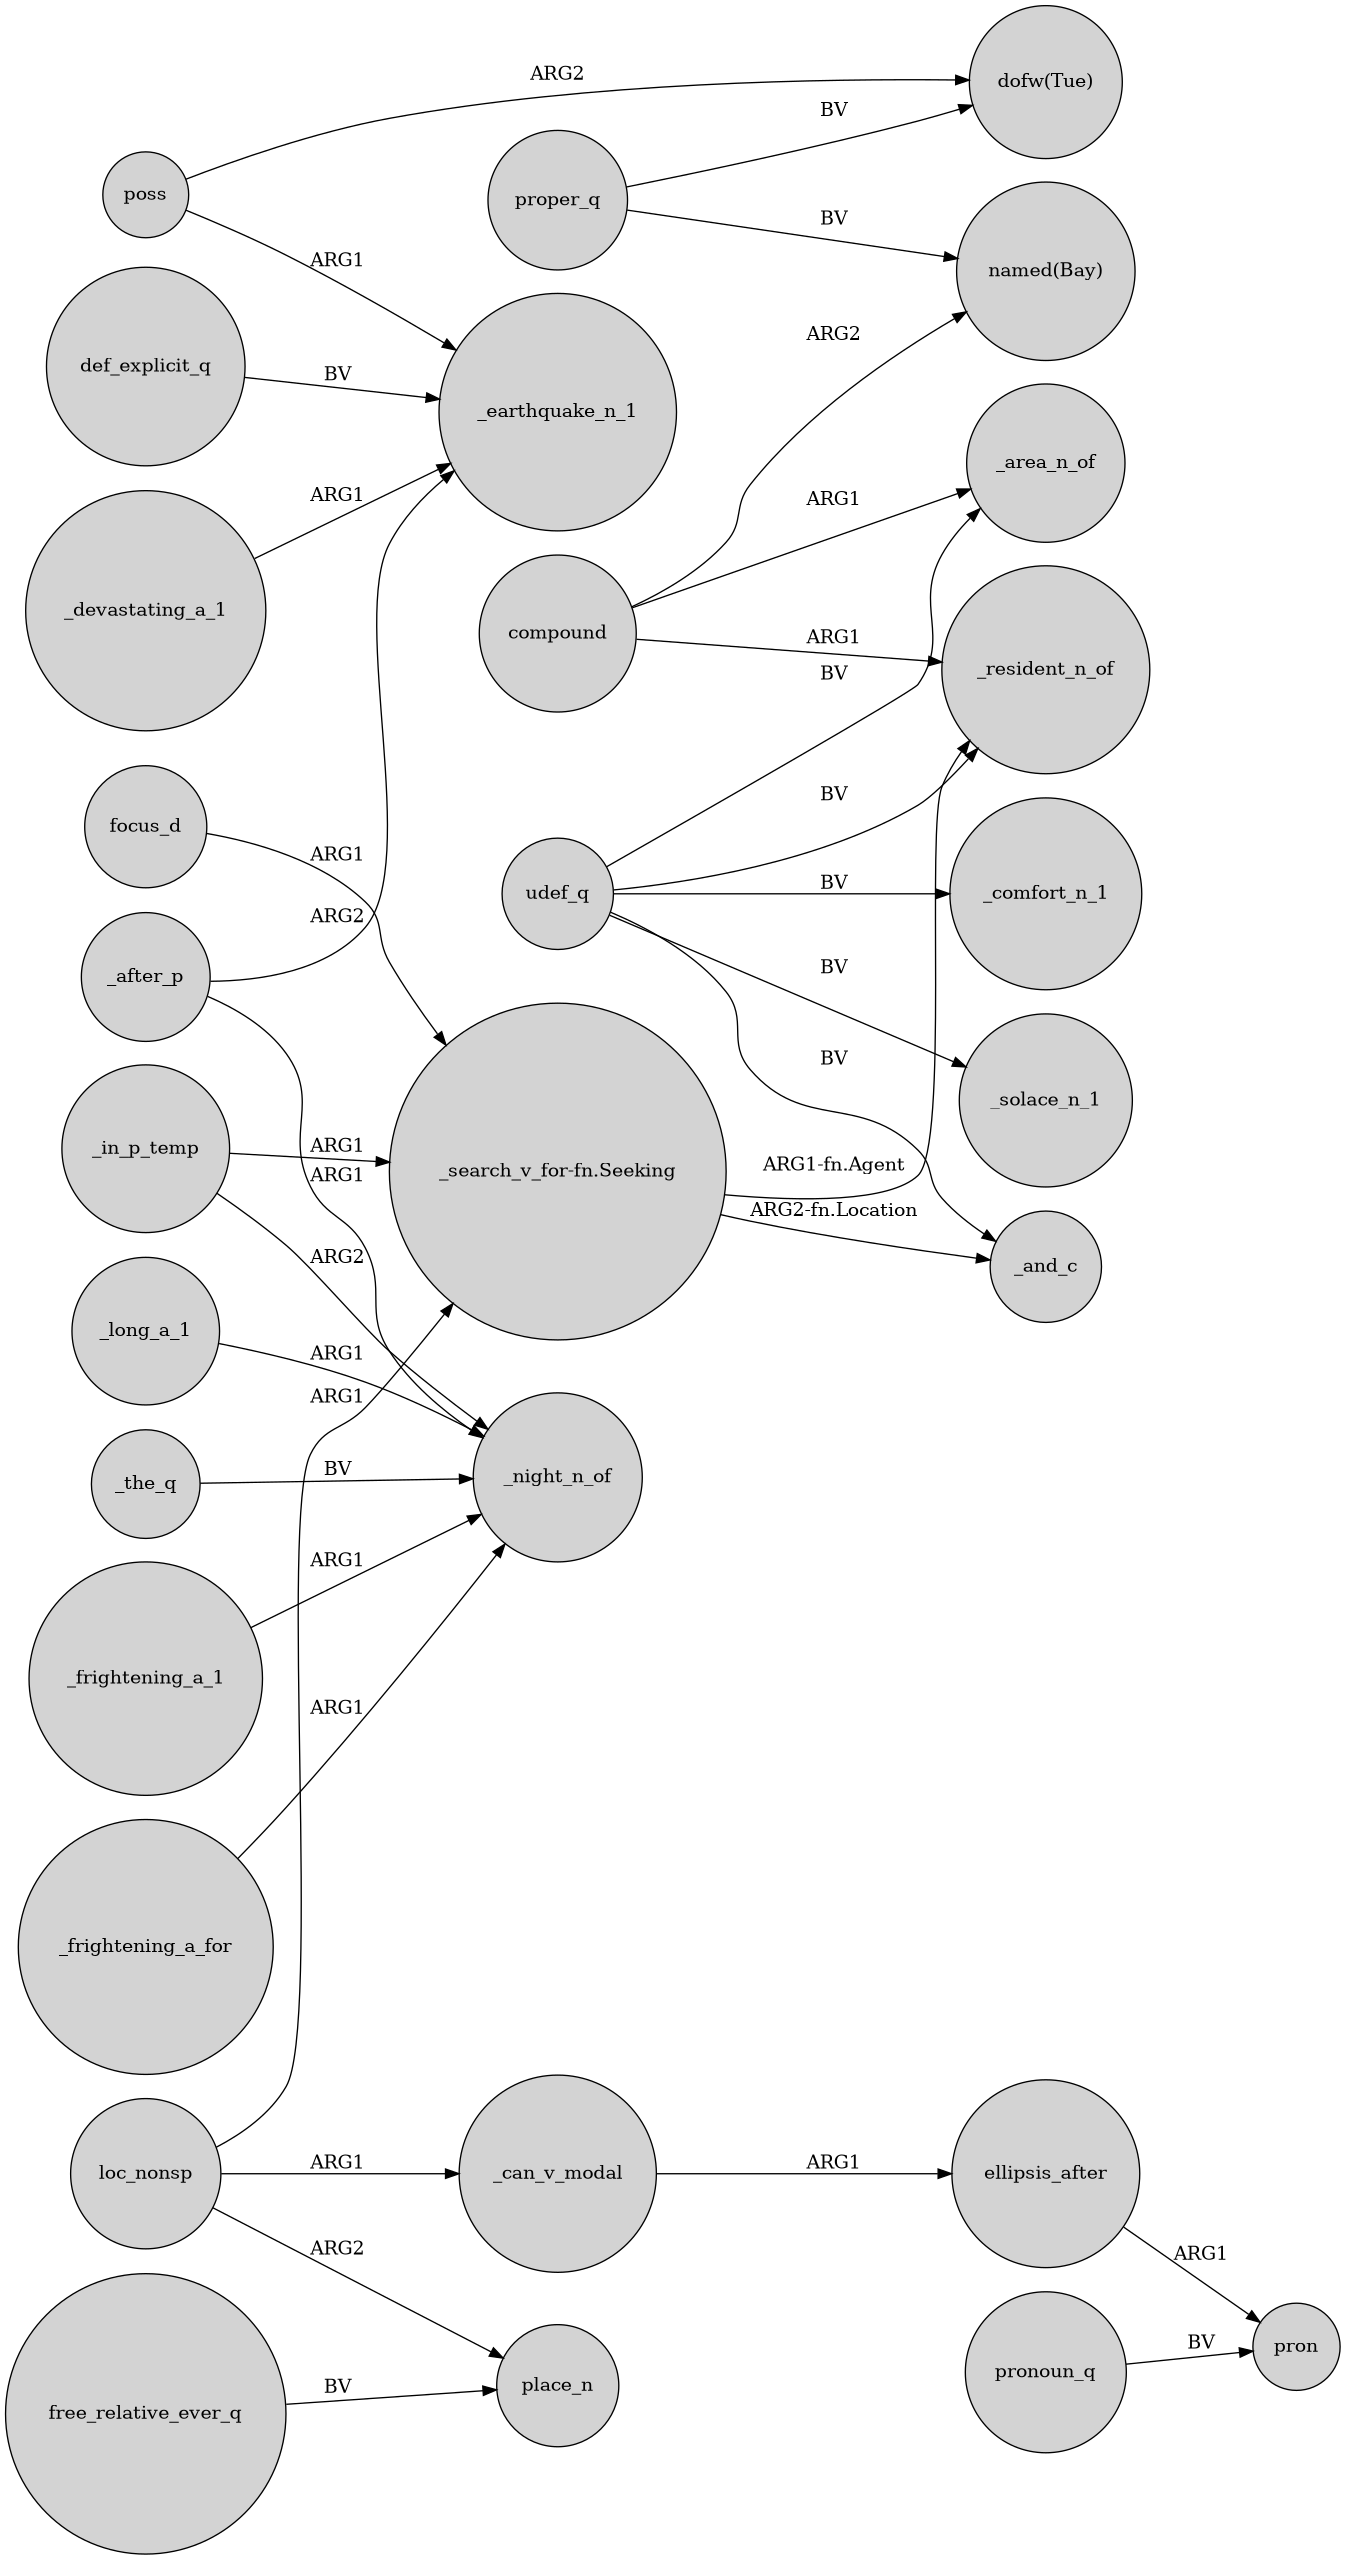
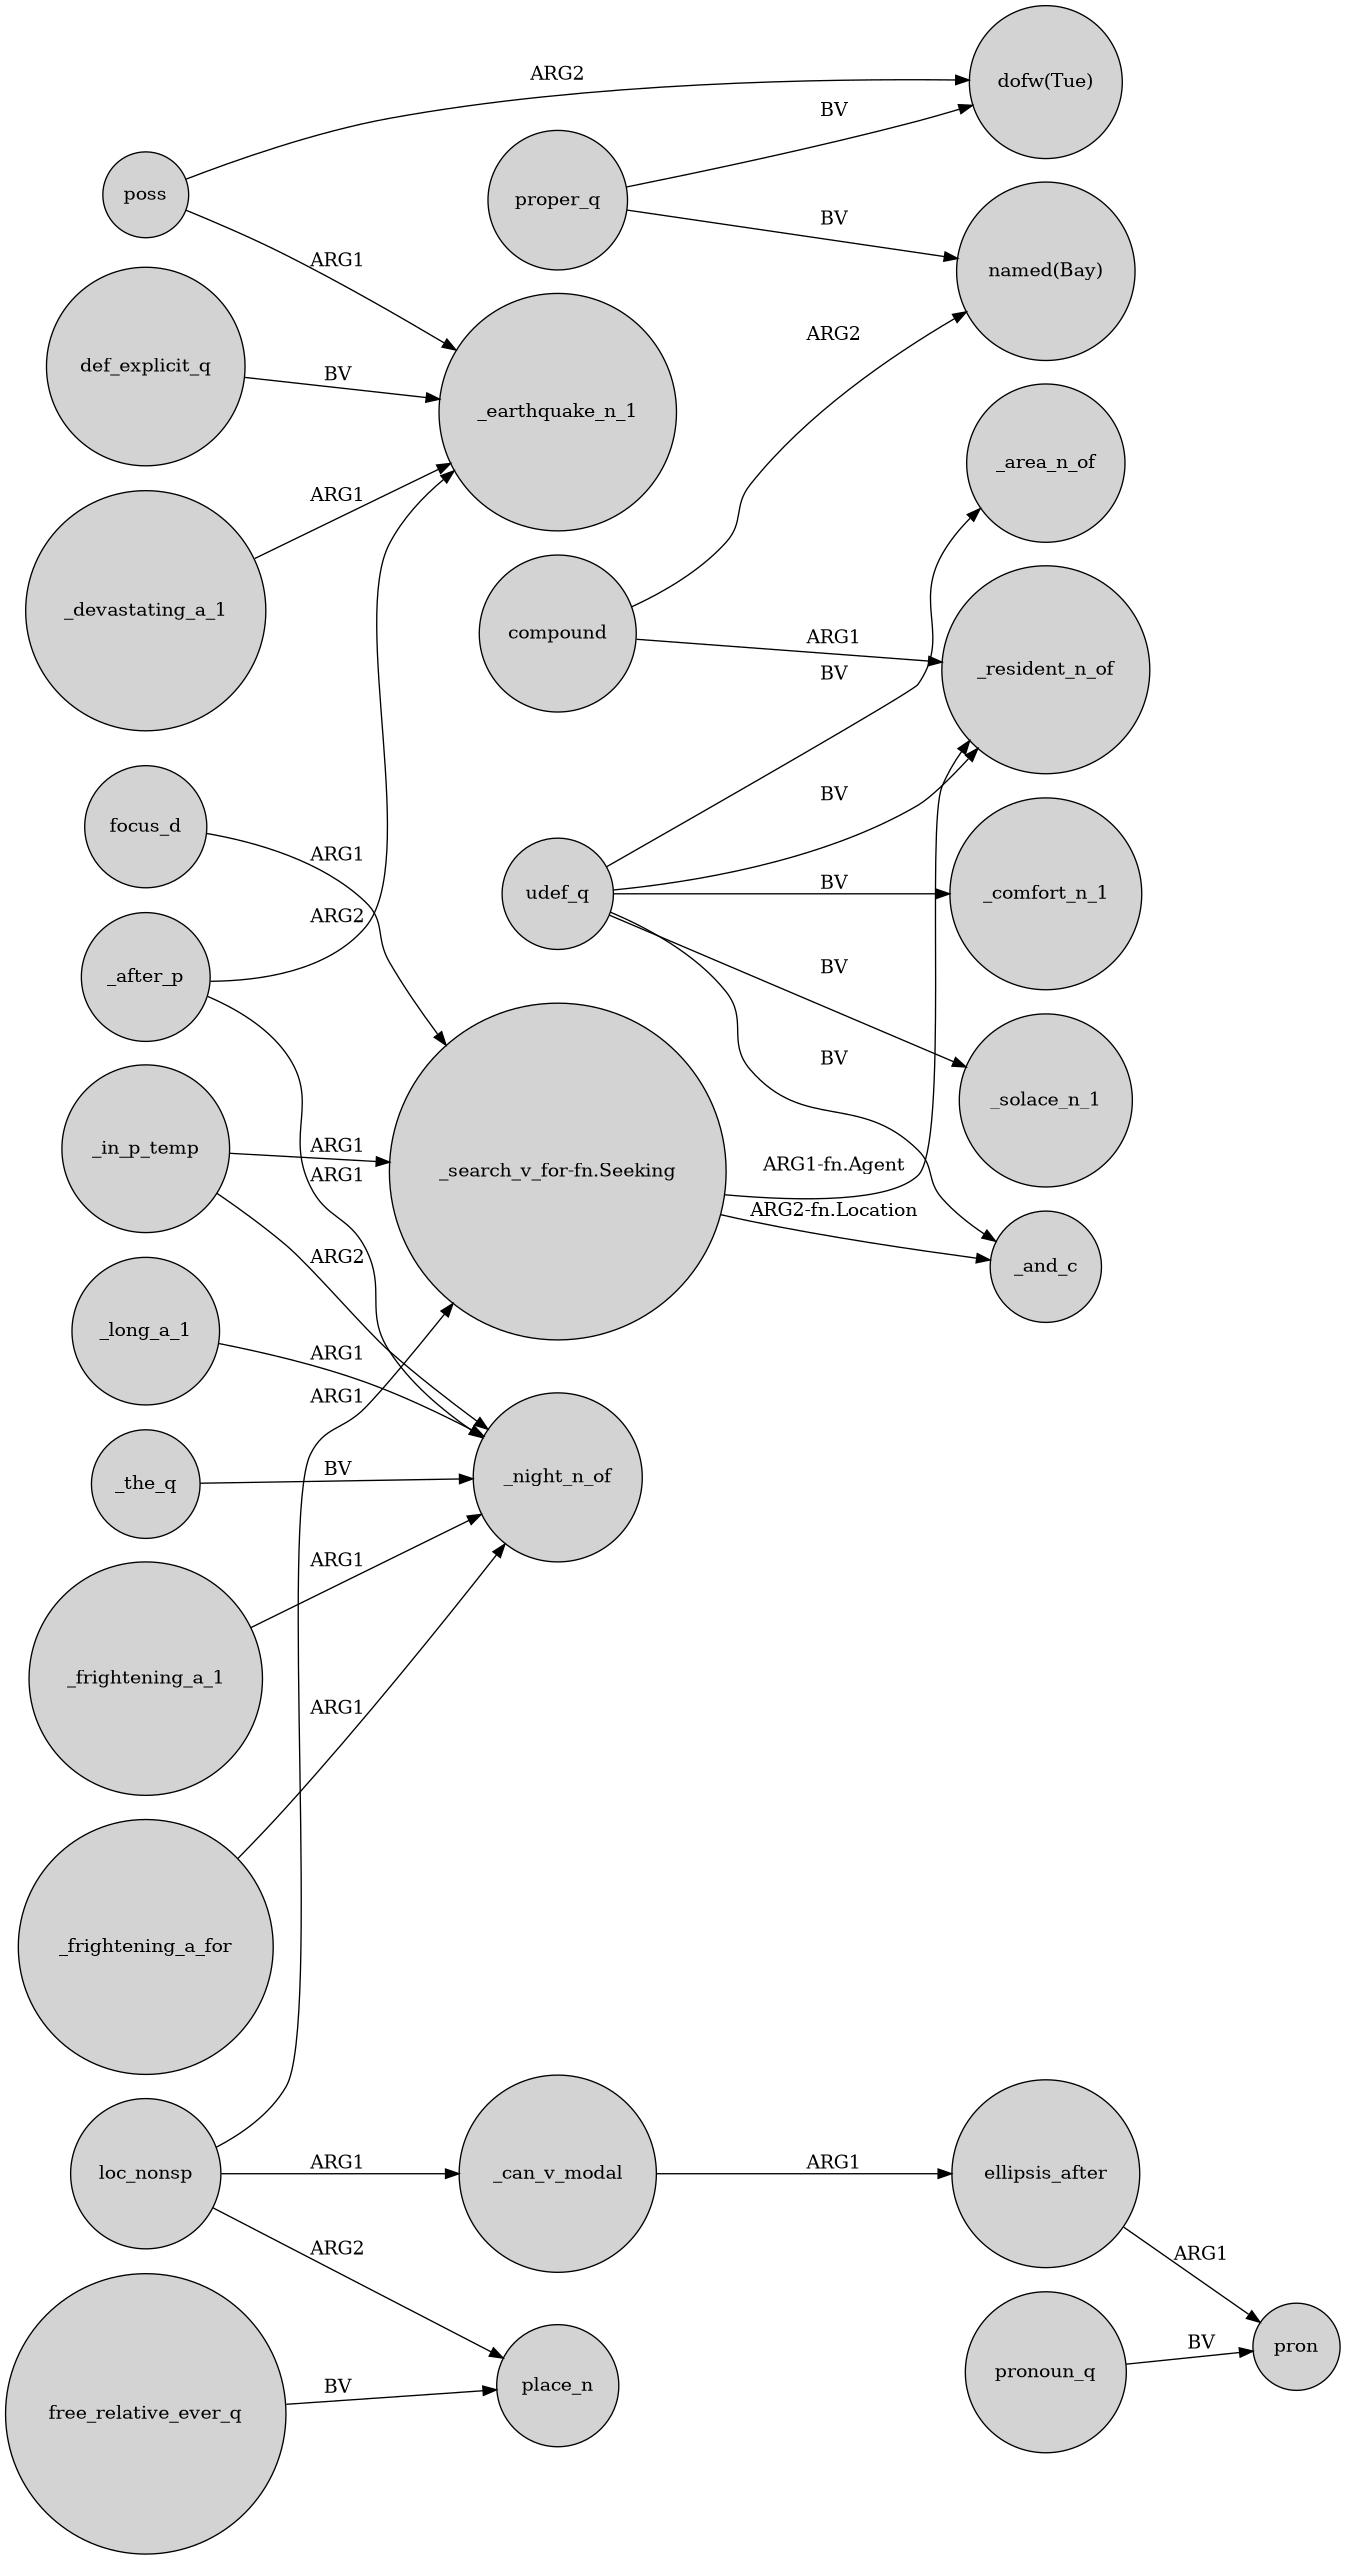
(795, 551) -> none
